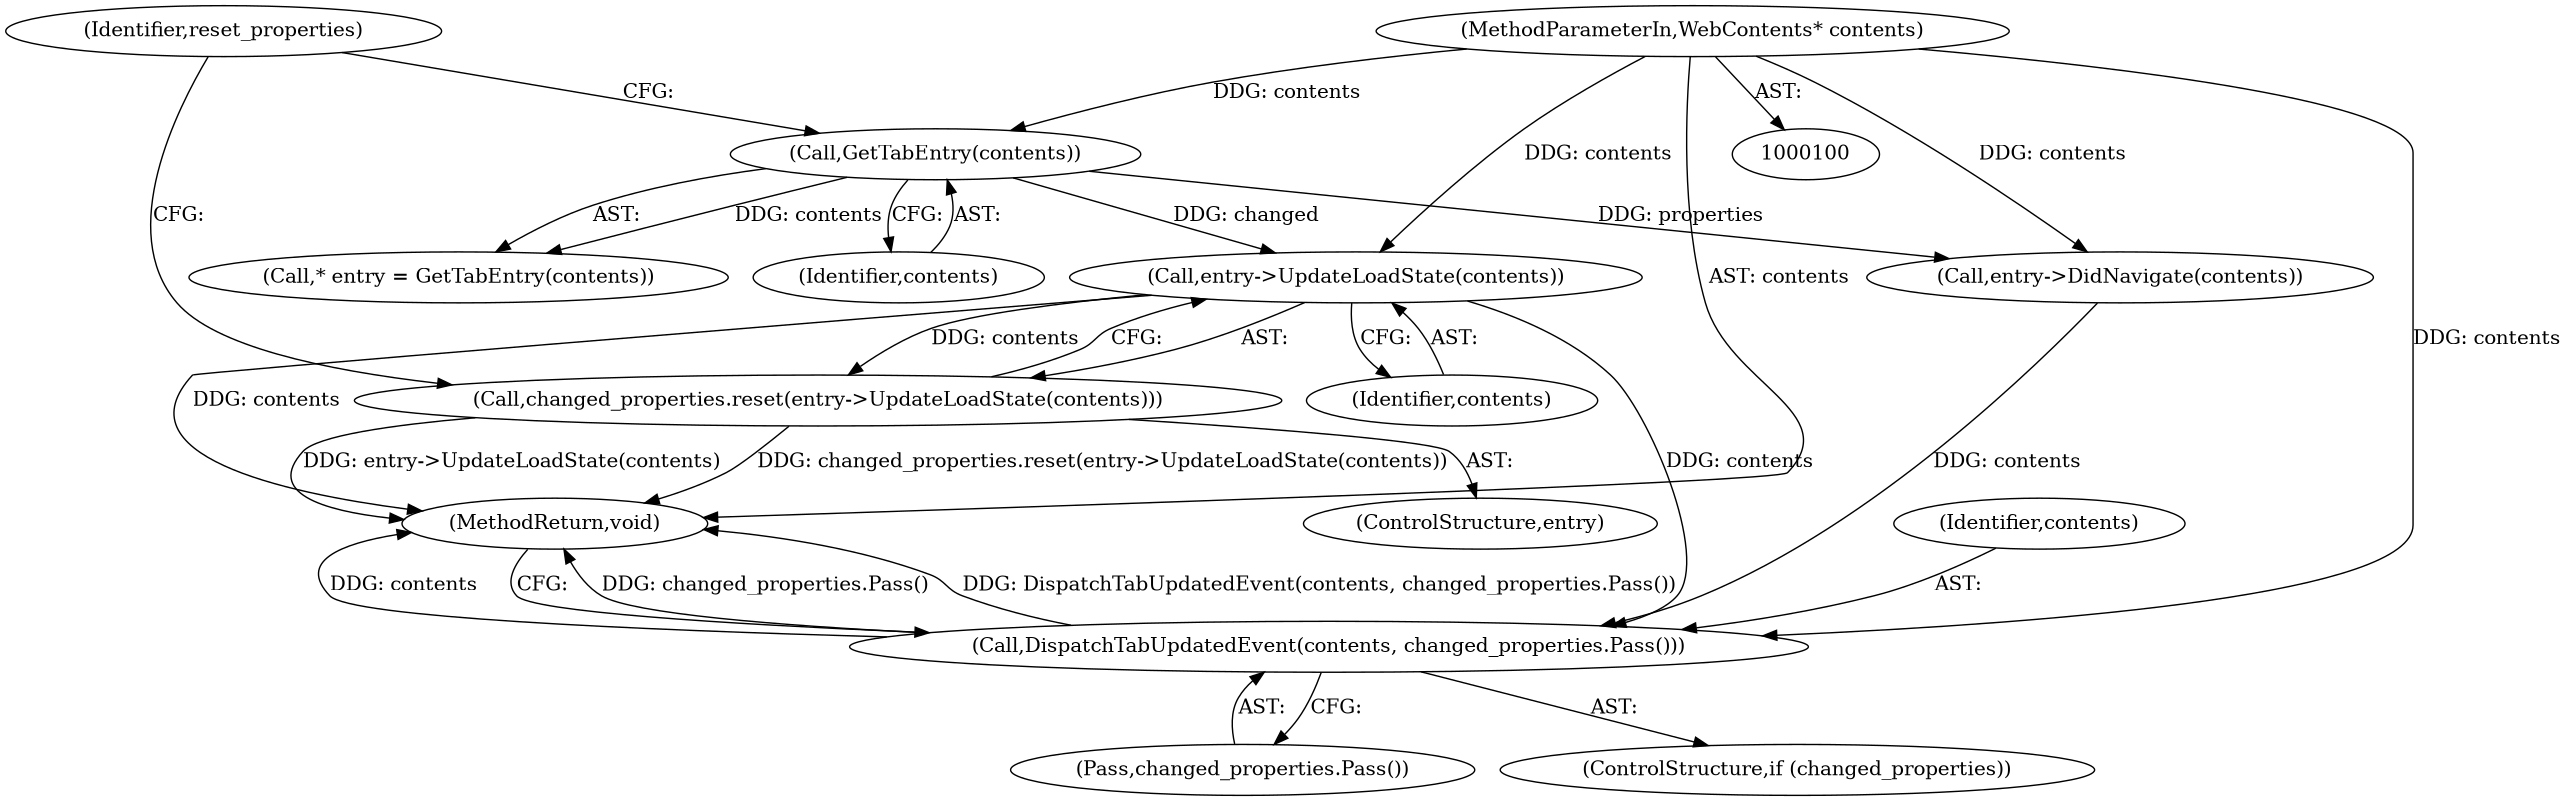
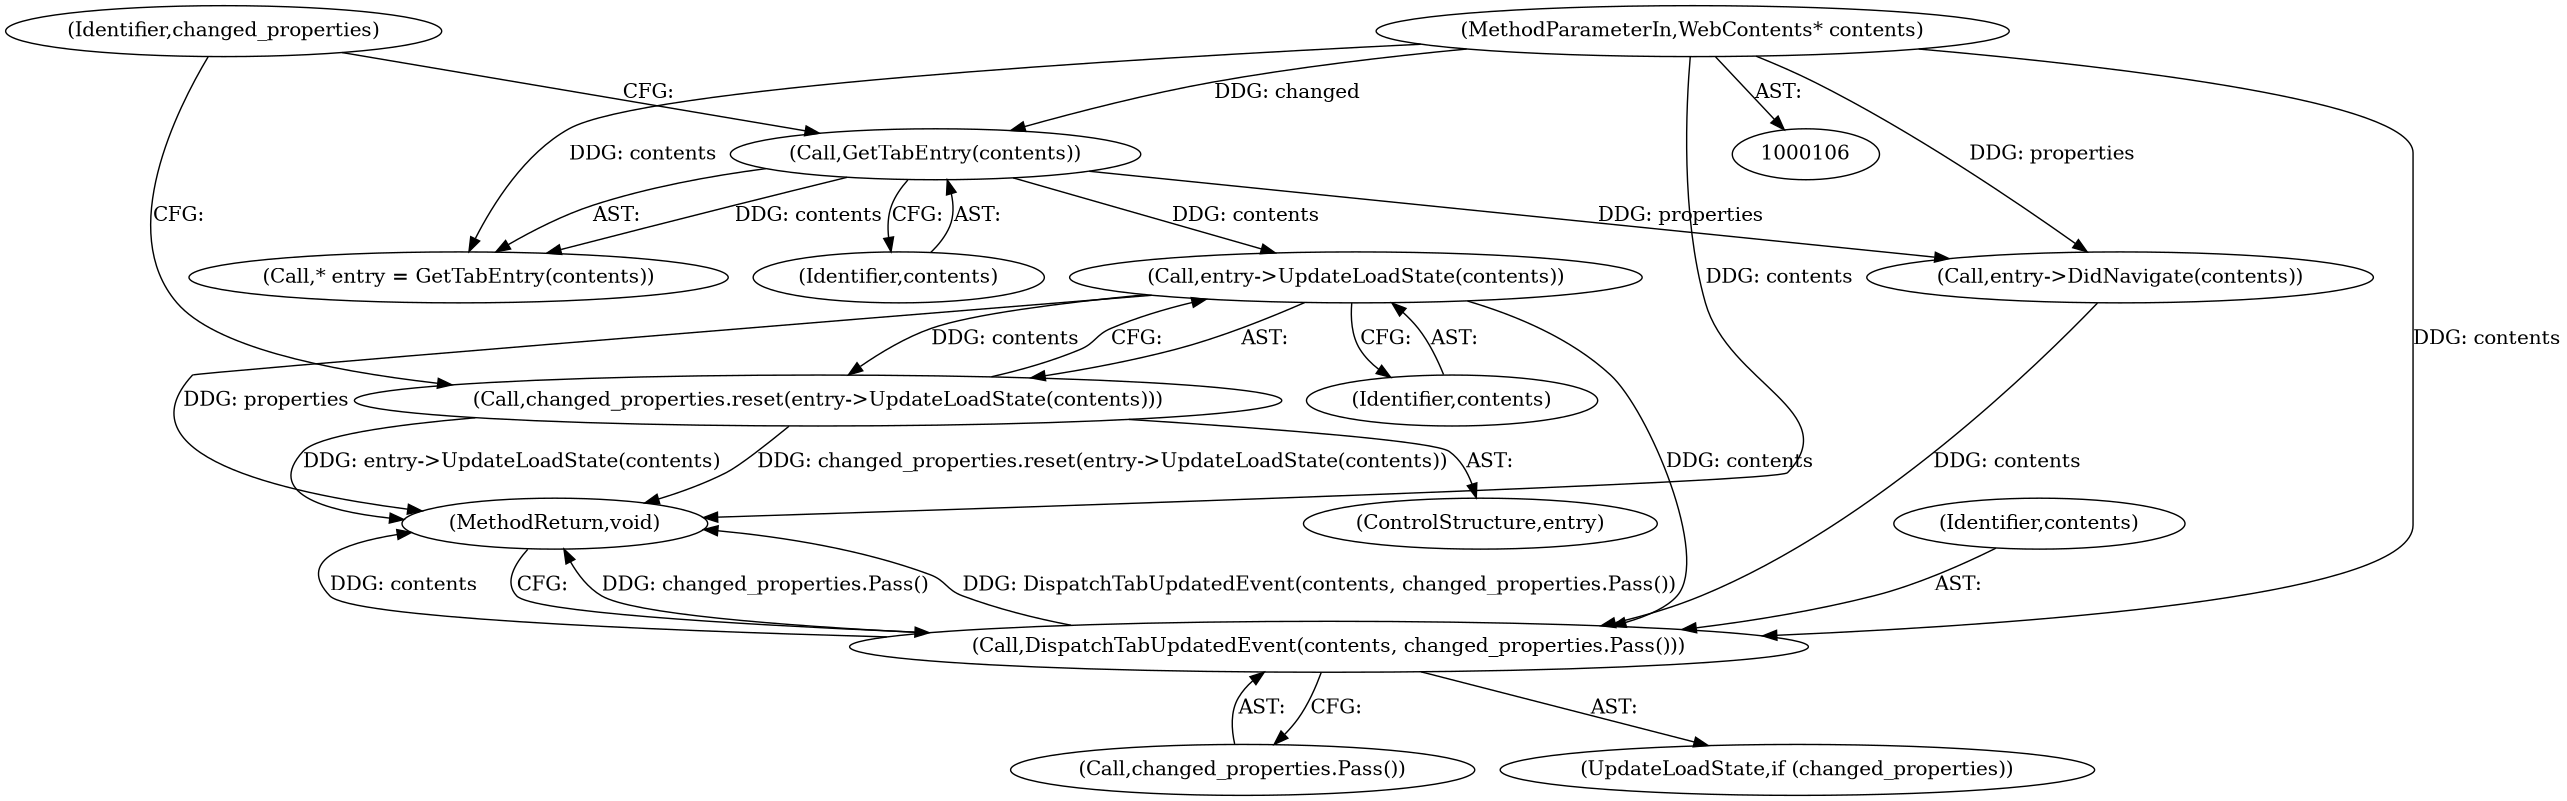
(224, 31) -> (224, 31)
(1287, 93) -> (1287, 93)
(1510, 139) -> (920, 76)
(1806, 154) -> (1806, 154)
(2053, 154) -> (2053, 154)
(1246, 216) -> (1246, 216)
(1780, 277) -> (1780, 277)
(267, 401) -> (267, 401)
(1243, 770) -> (1243, 770)
(1797, 770) -> (1797, 770)
